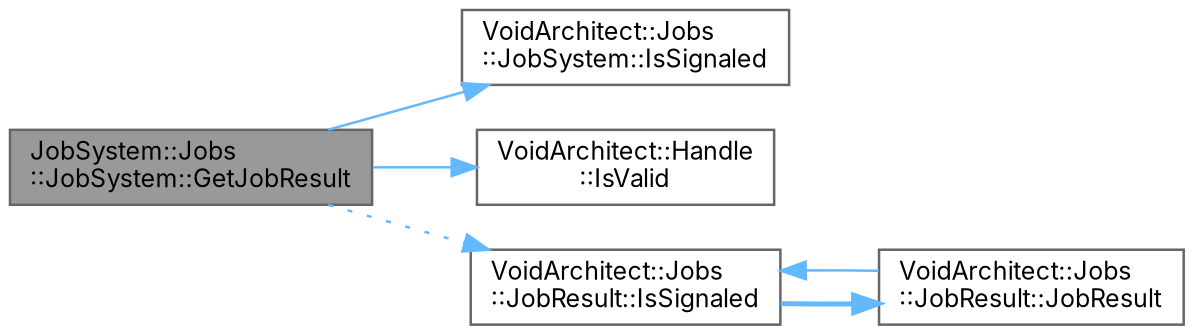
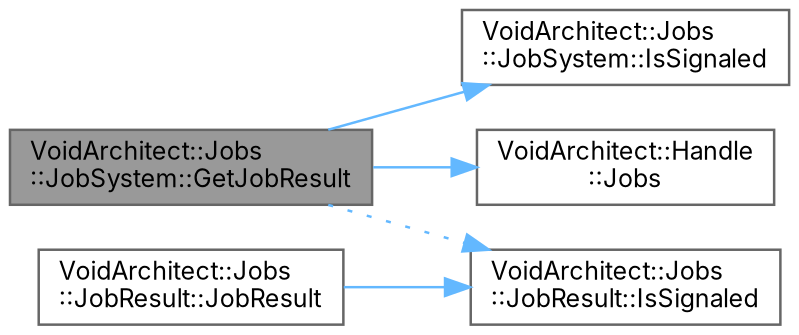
(191, 167) -> (191, 167)
(626, 167) -> (626, 167)
(817, 304) -> none
